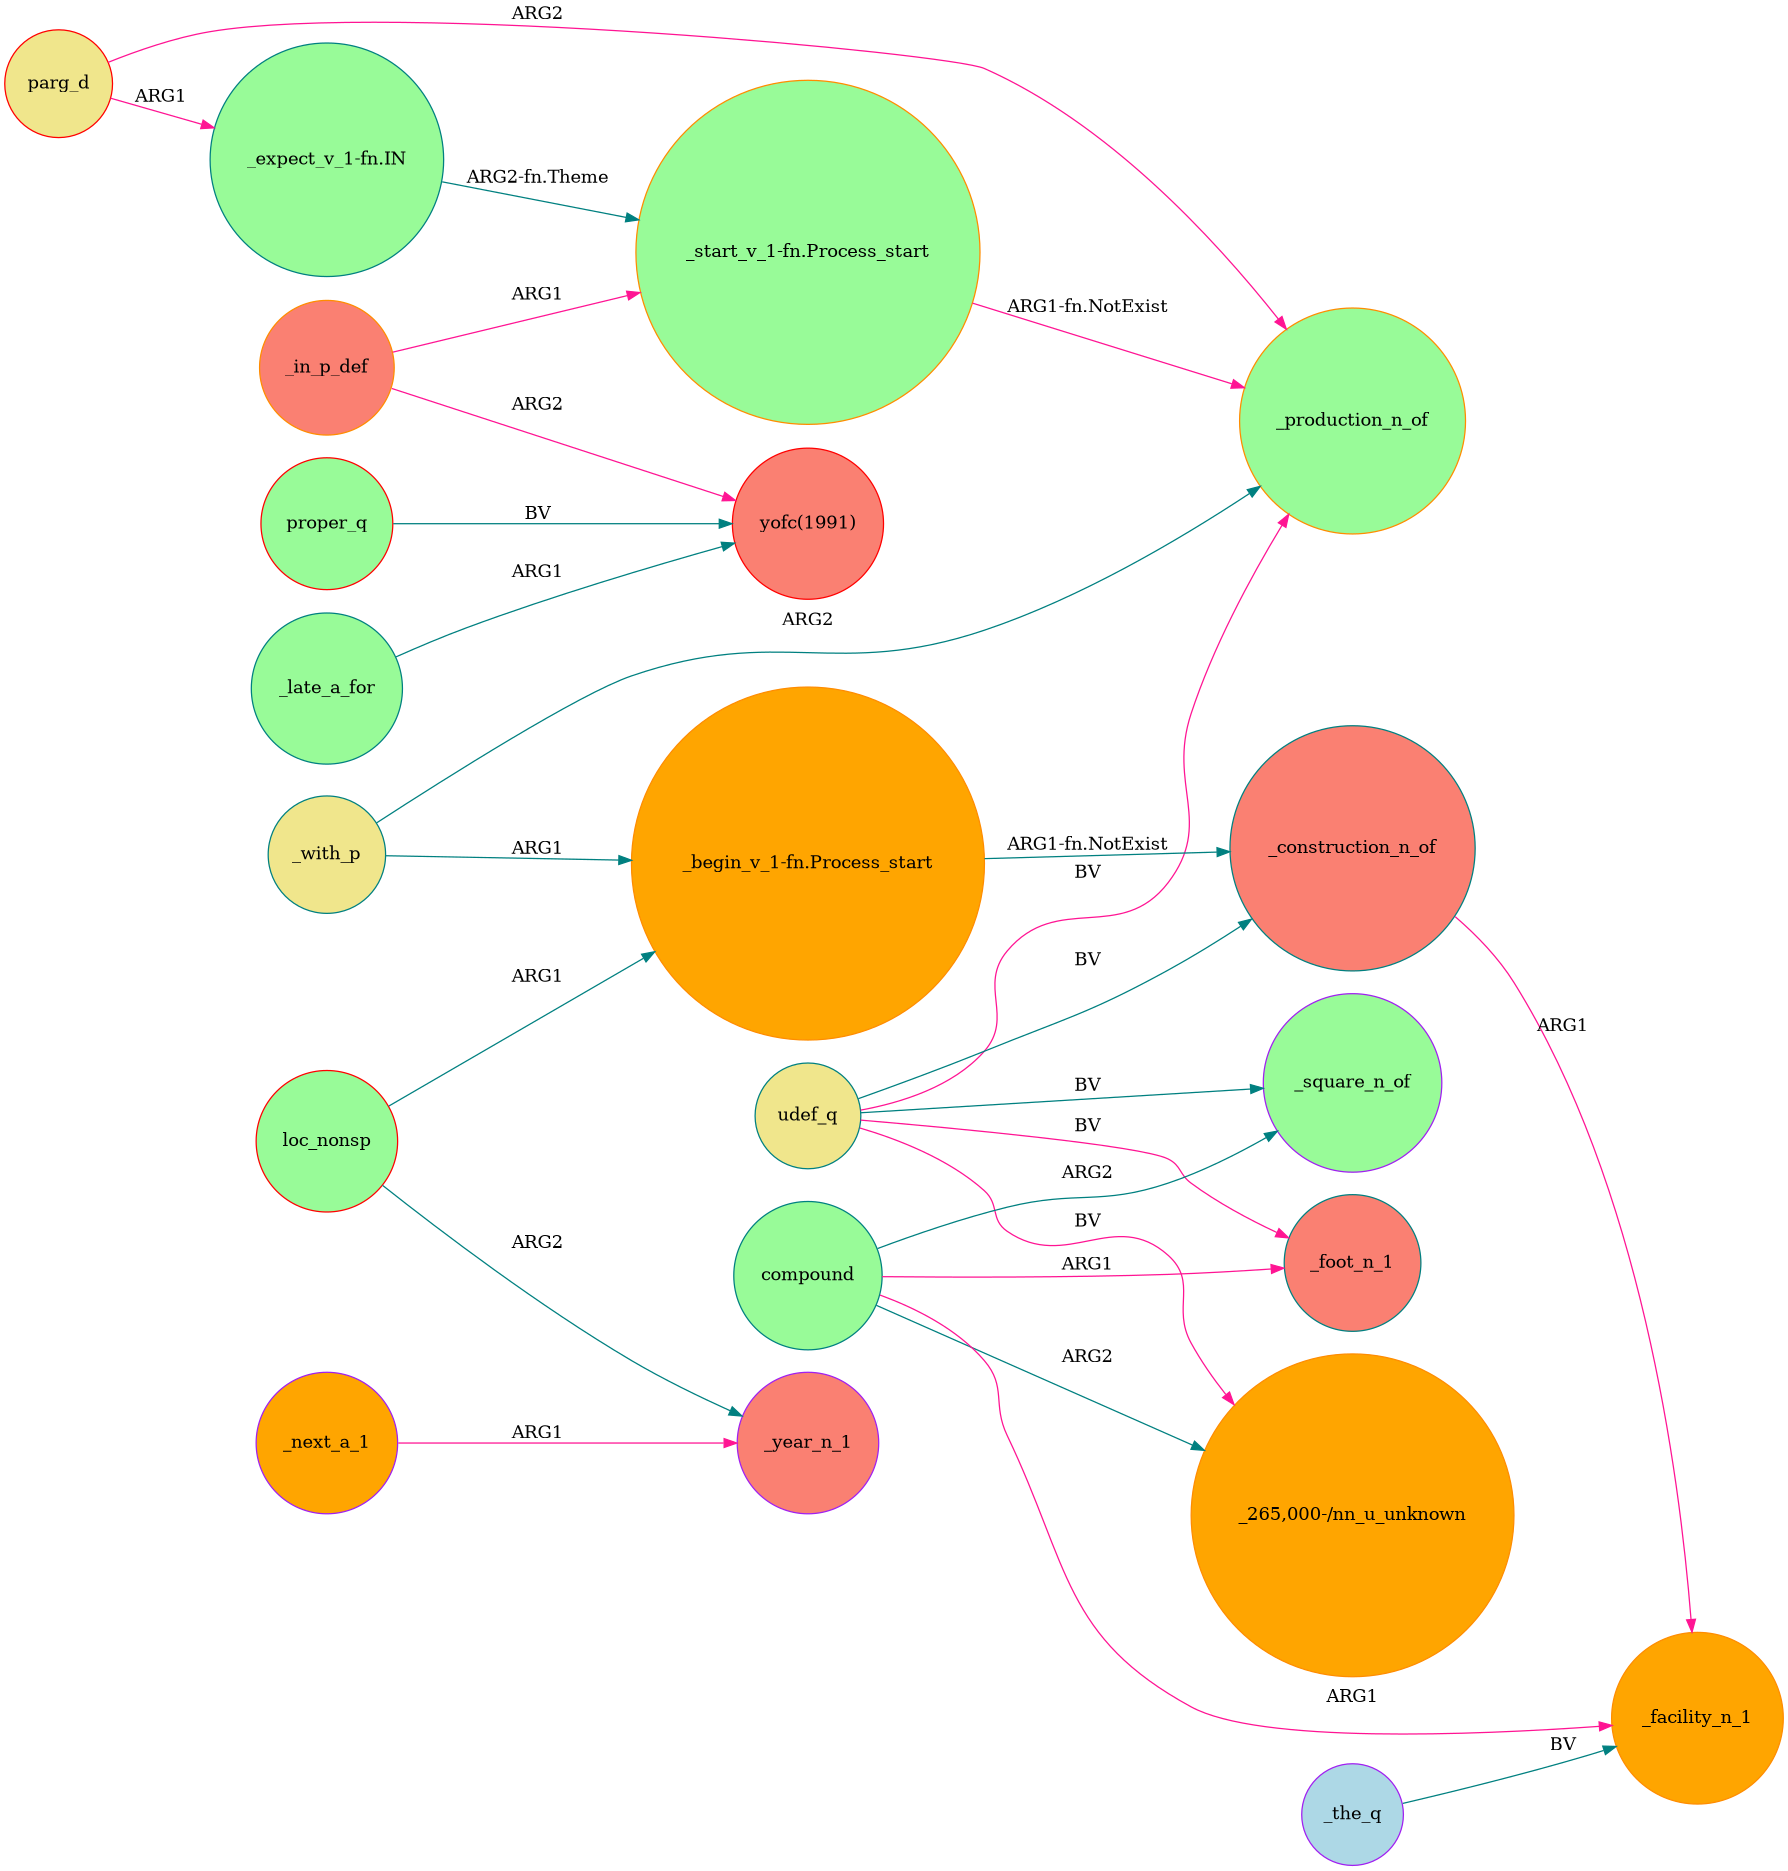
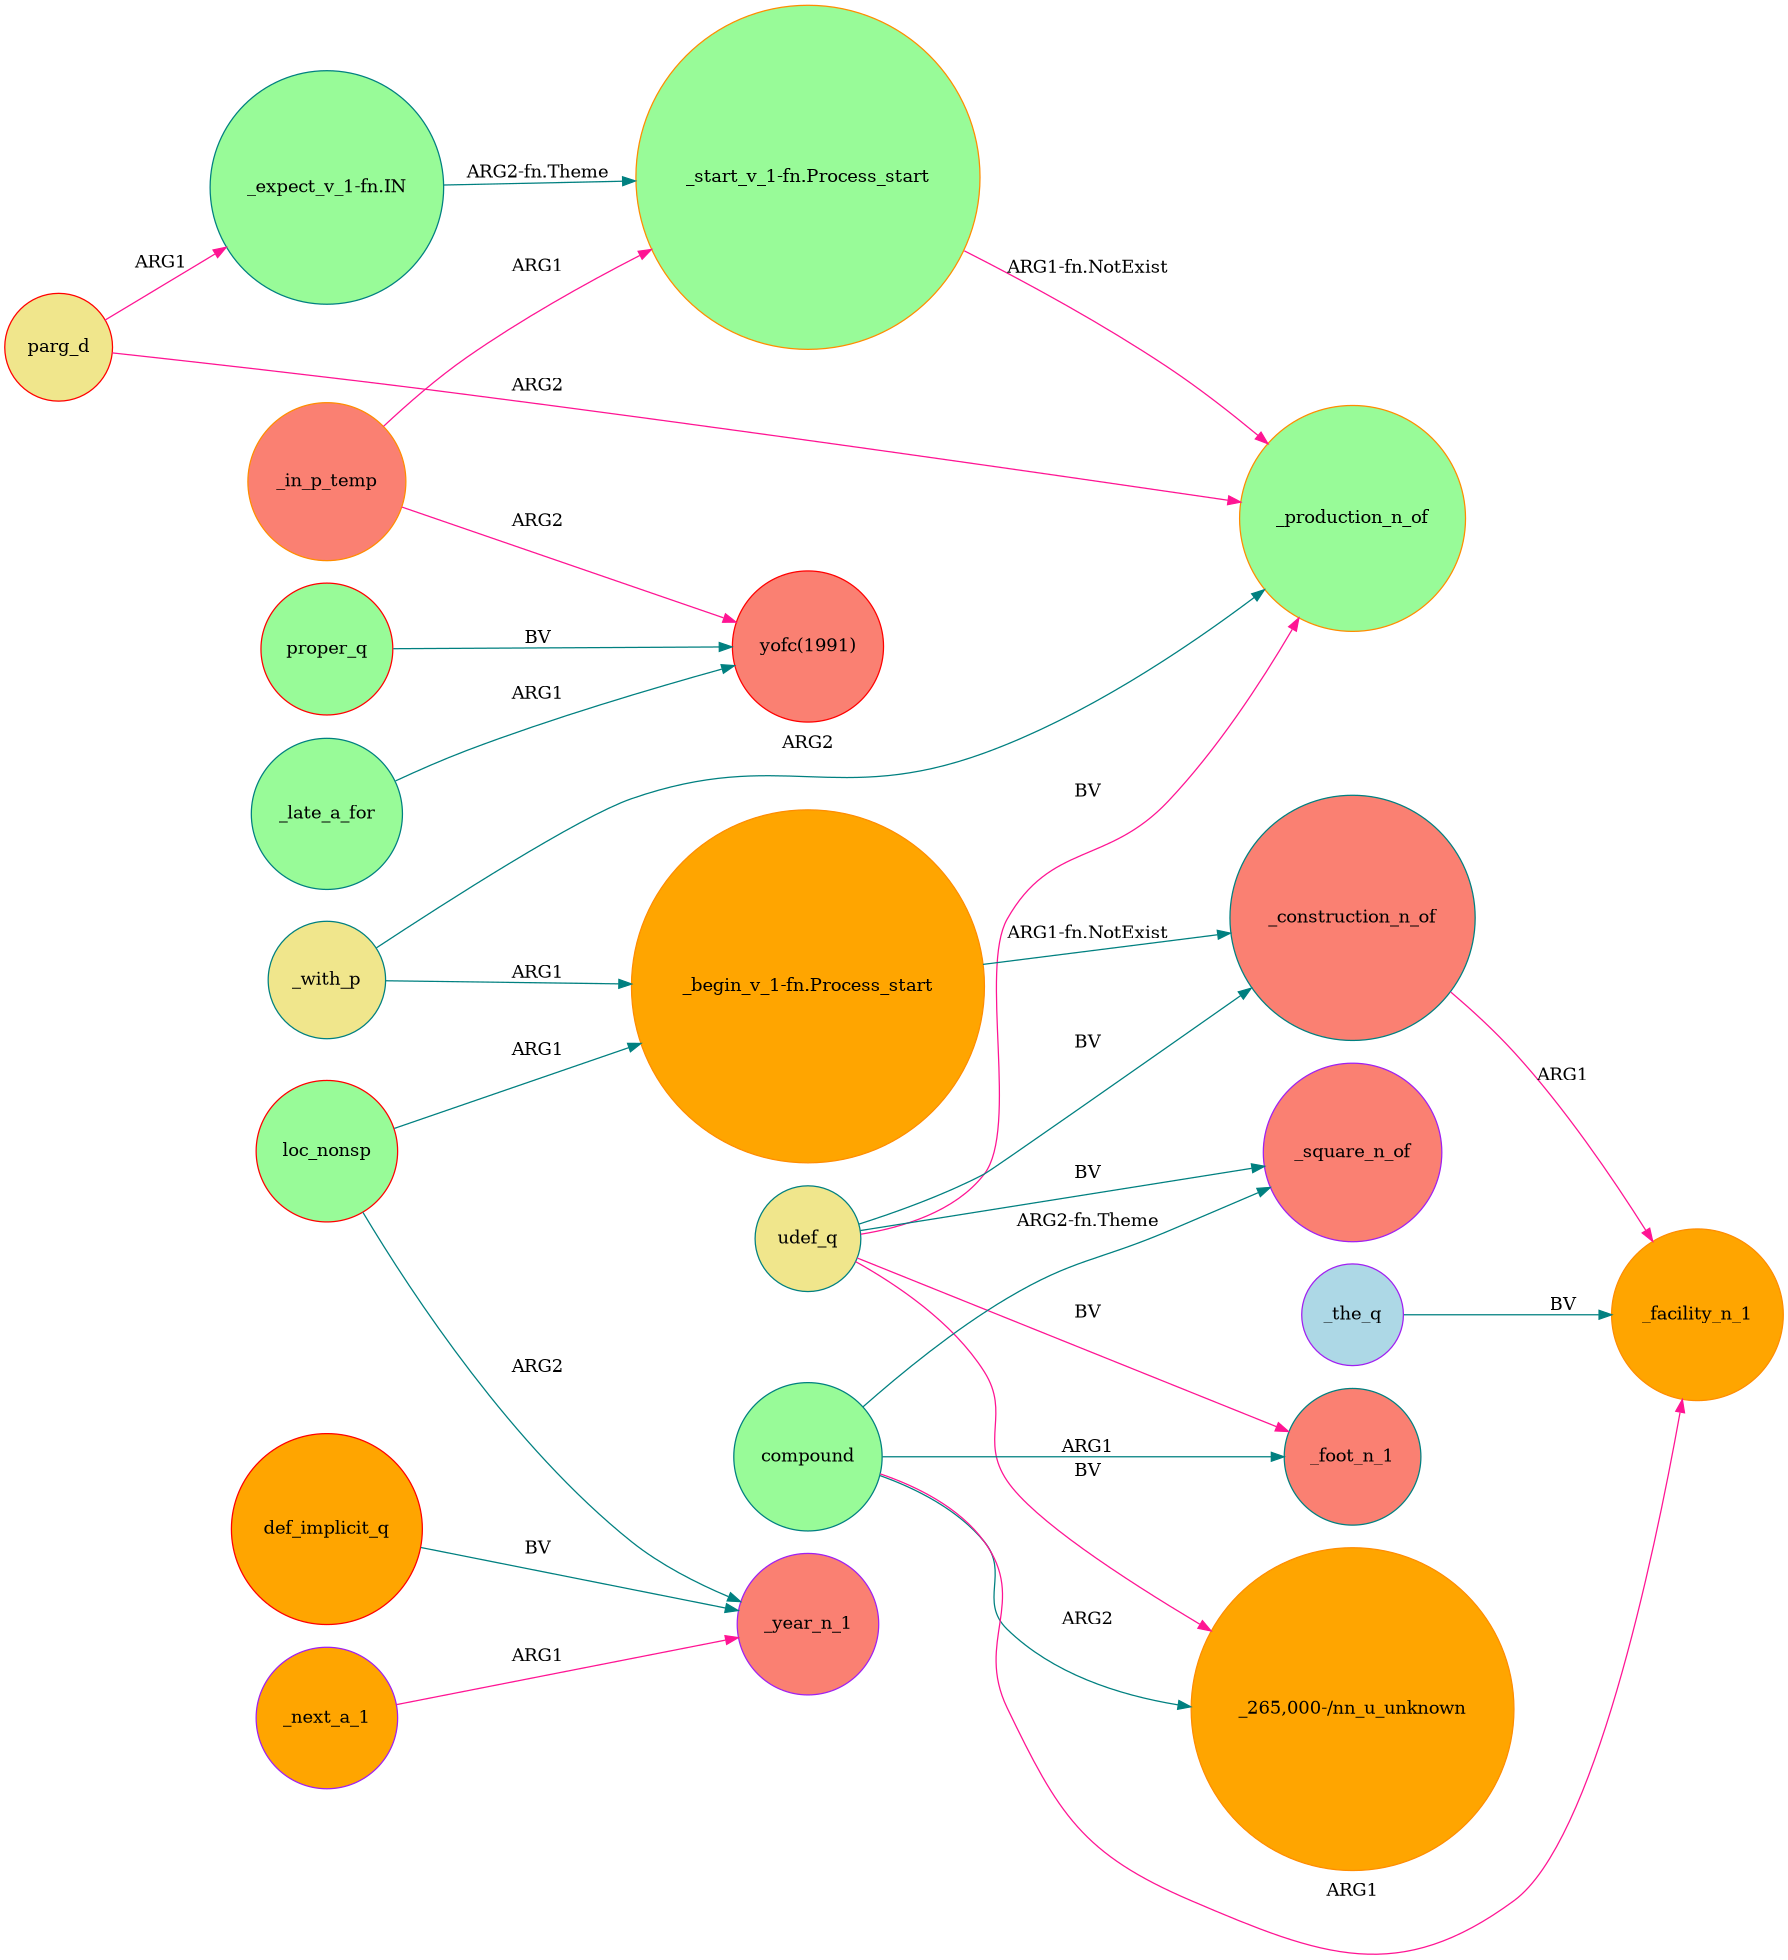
(327, 368) -> (327, 482)
(1353, 1083) -> (1353, 1152)
(1088, 1174) -> (1088, 1222)
(1077, 1276) -> (1077, 1457)
none -> (327, 1529)
